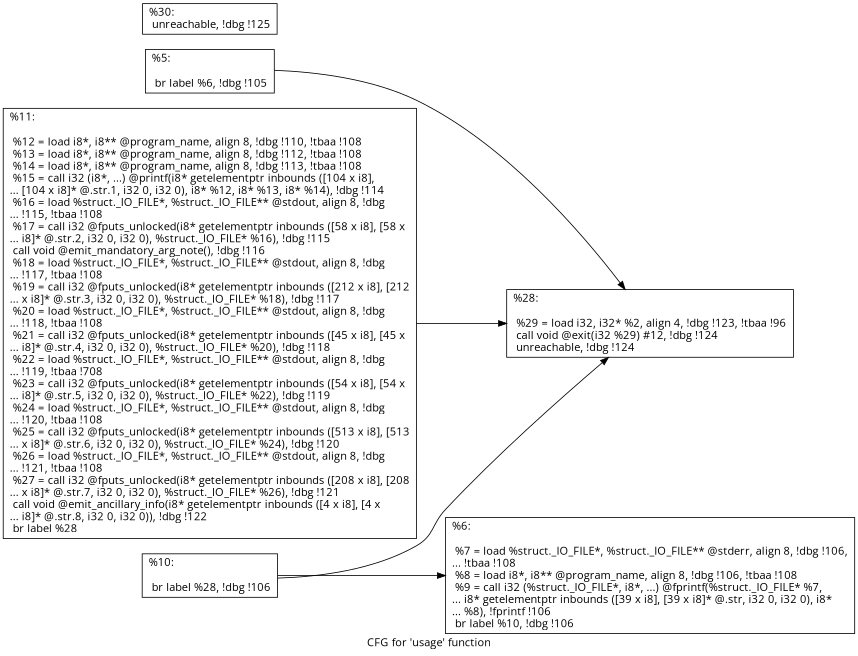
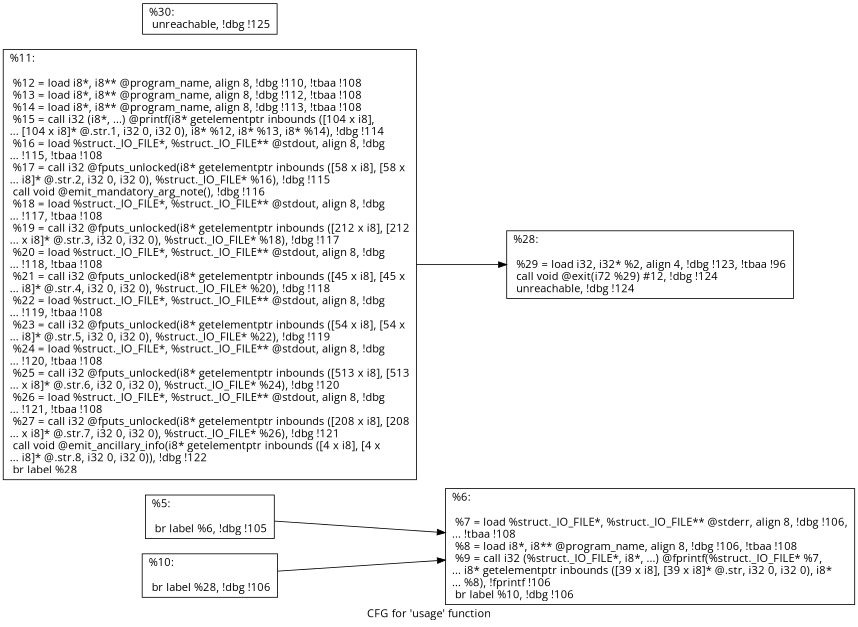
(472, 134) -> (356, 527)
(616, 336) -> (616, 277)
(56, 372) -> (56, 313)
(454, 501) -> none
